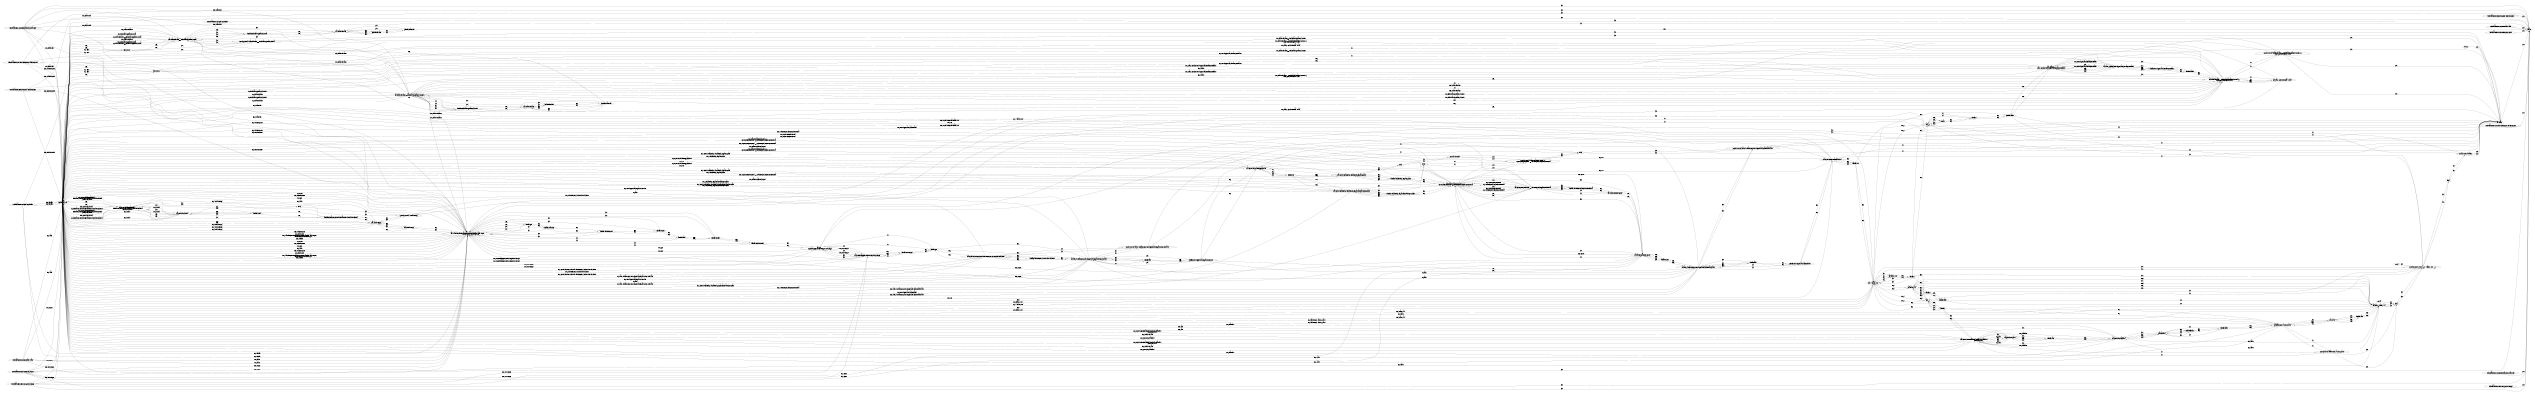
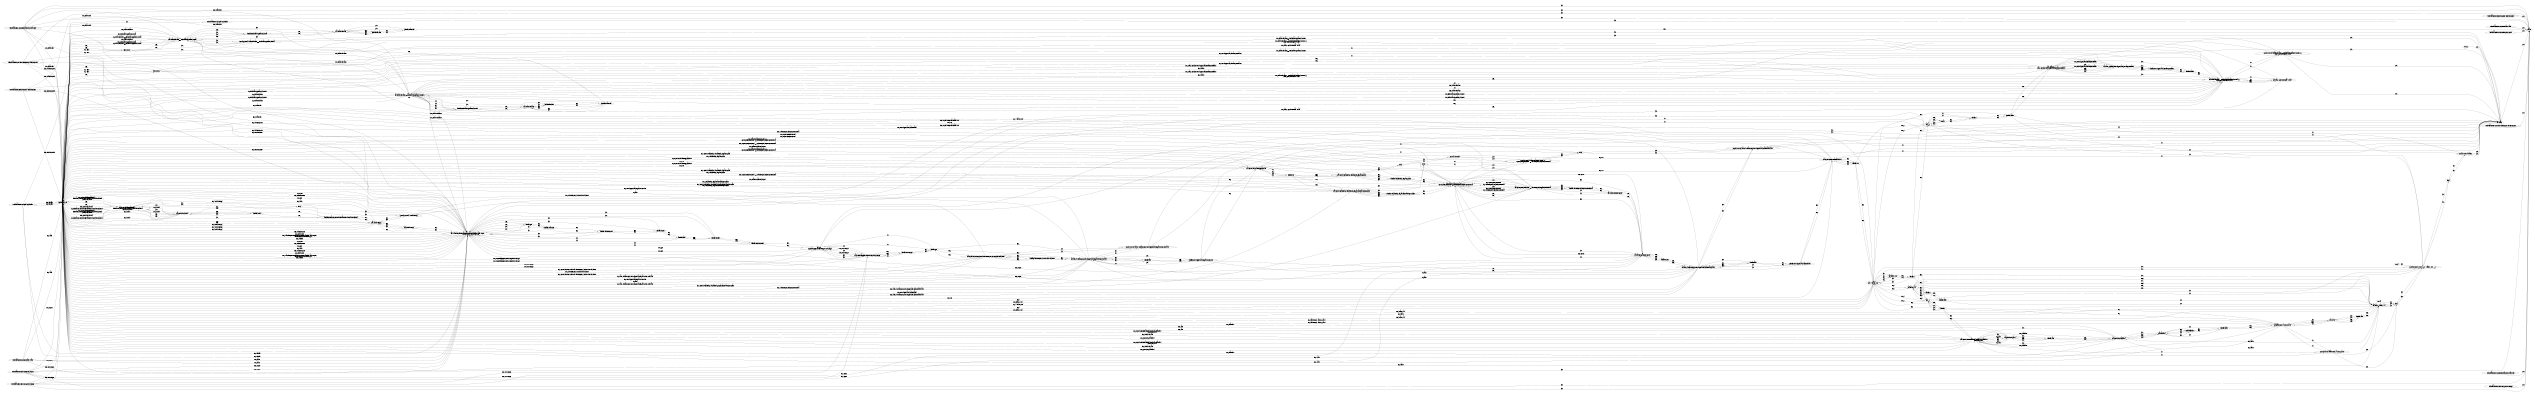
(1212, 24) -> (71, 25)
